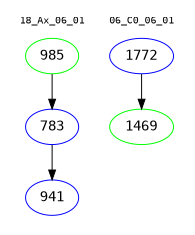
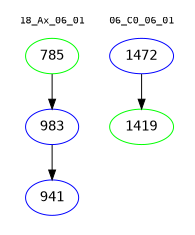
(52, 56) -> (52, 56)
(142, 56) -> (142, 56)
(52, 127) -> (52, 127)
(142, 127) -> (142, 127)
